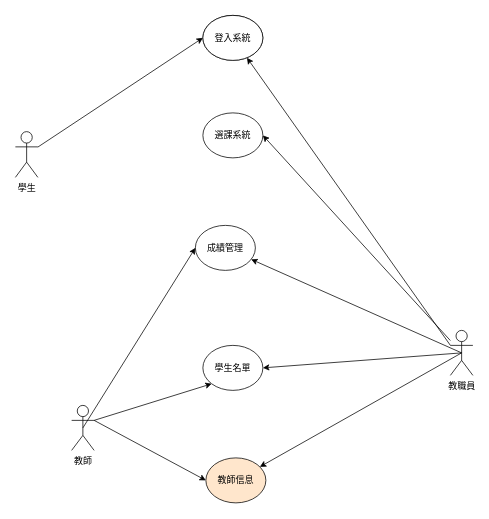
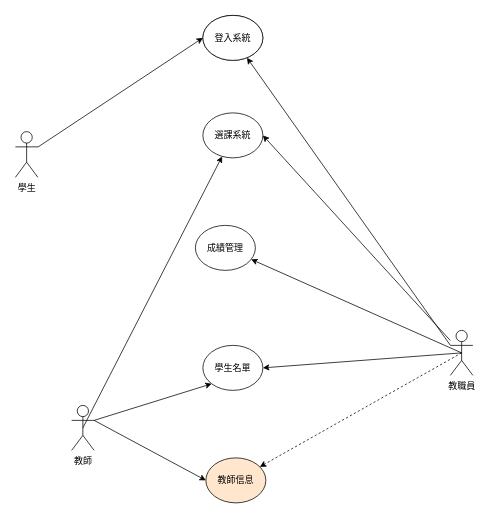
(141, 335) -> (154, 290)
(362, 409) -> (362, 409)
